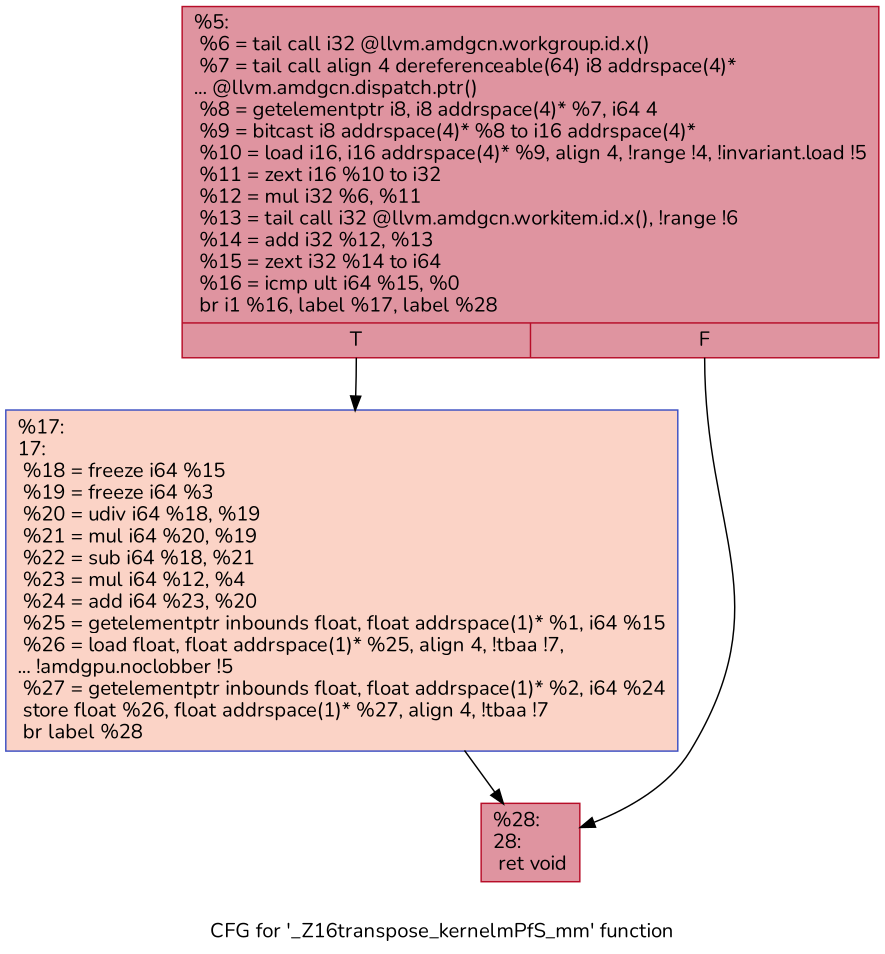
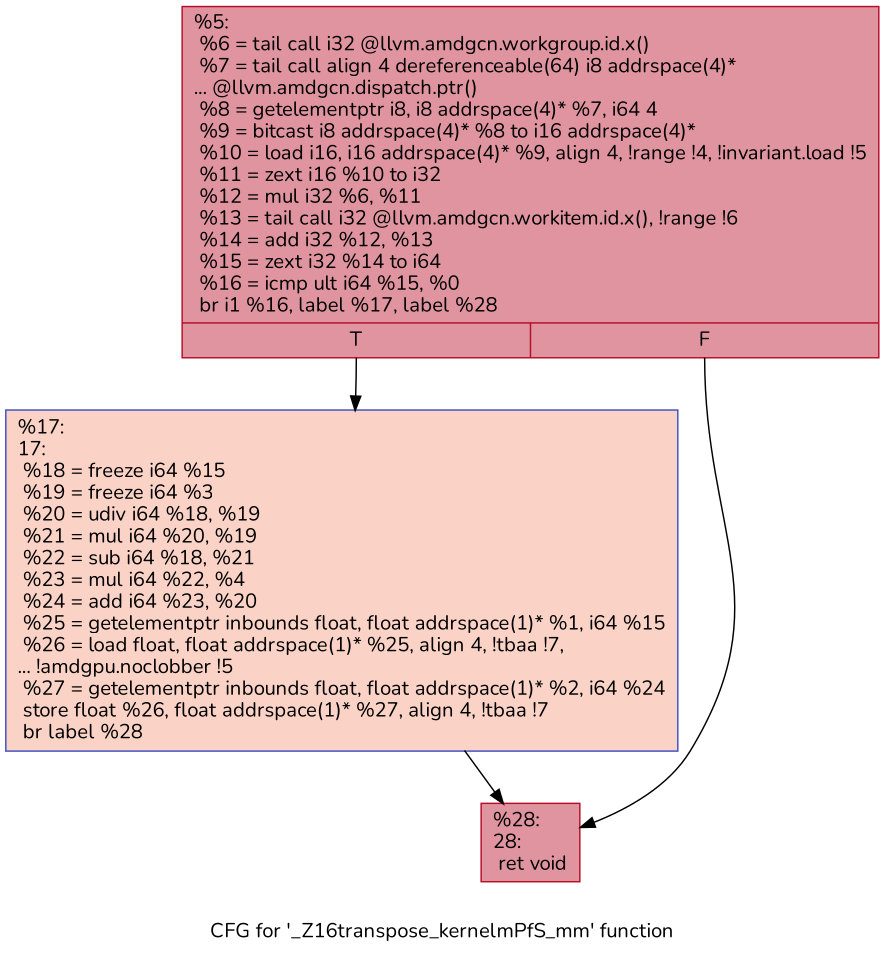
(131, 580) -> (131, 580)
